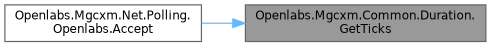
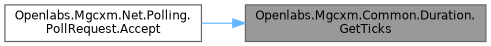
(103, 23) -> (103, 23)
